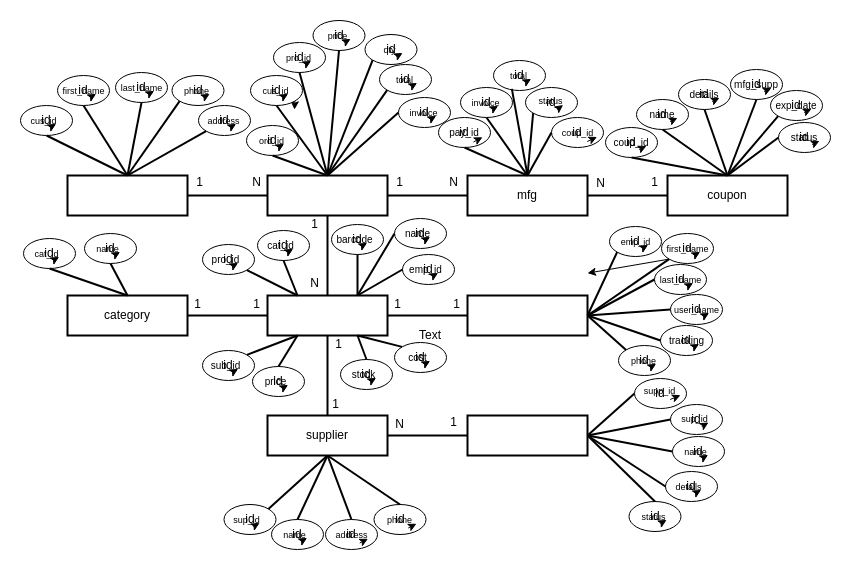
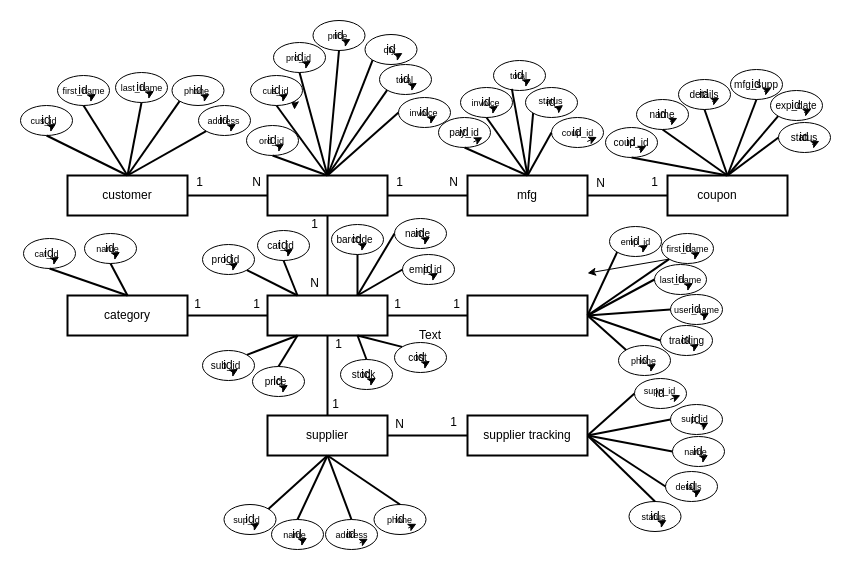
none -> (128, 196)
(728, 196) -> (718, 196)
none -> (528, 436)
